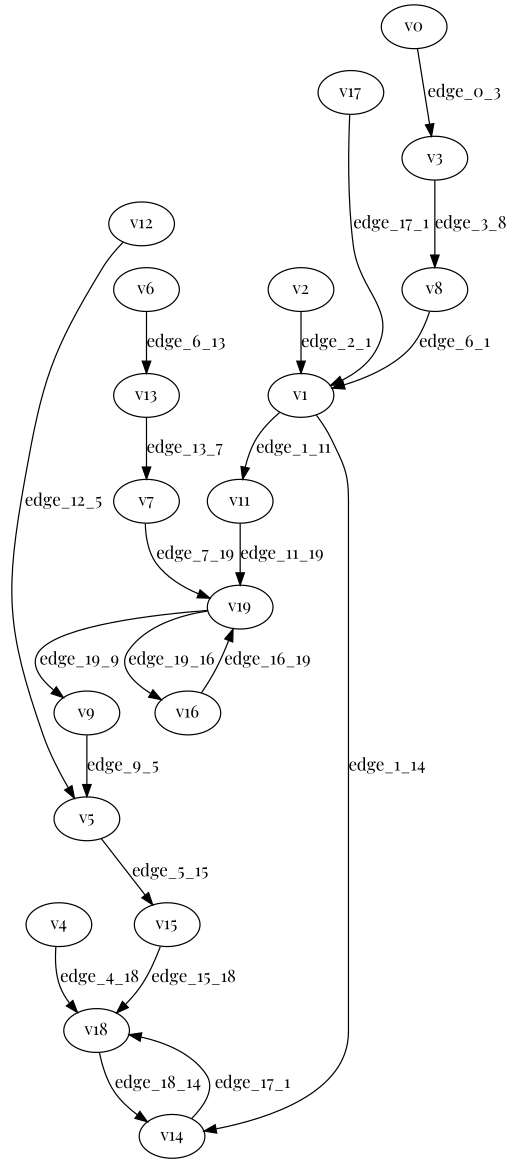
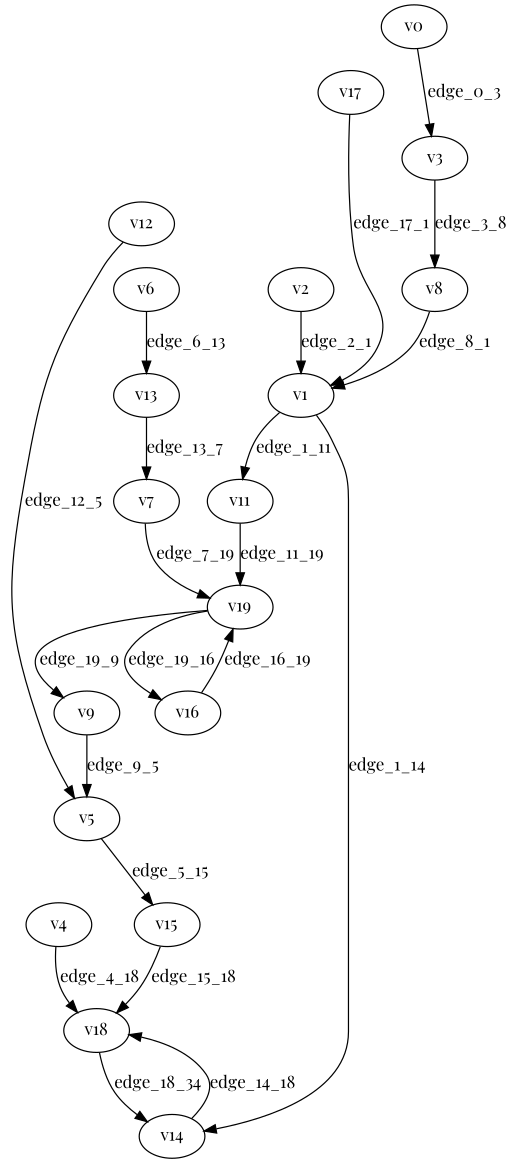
(455, 342) -> (455, 342)
(158, 1083) -> (158, 1083)
(253, 1083) -> (253, 1083)
